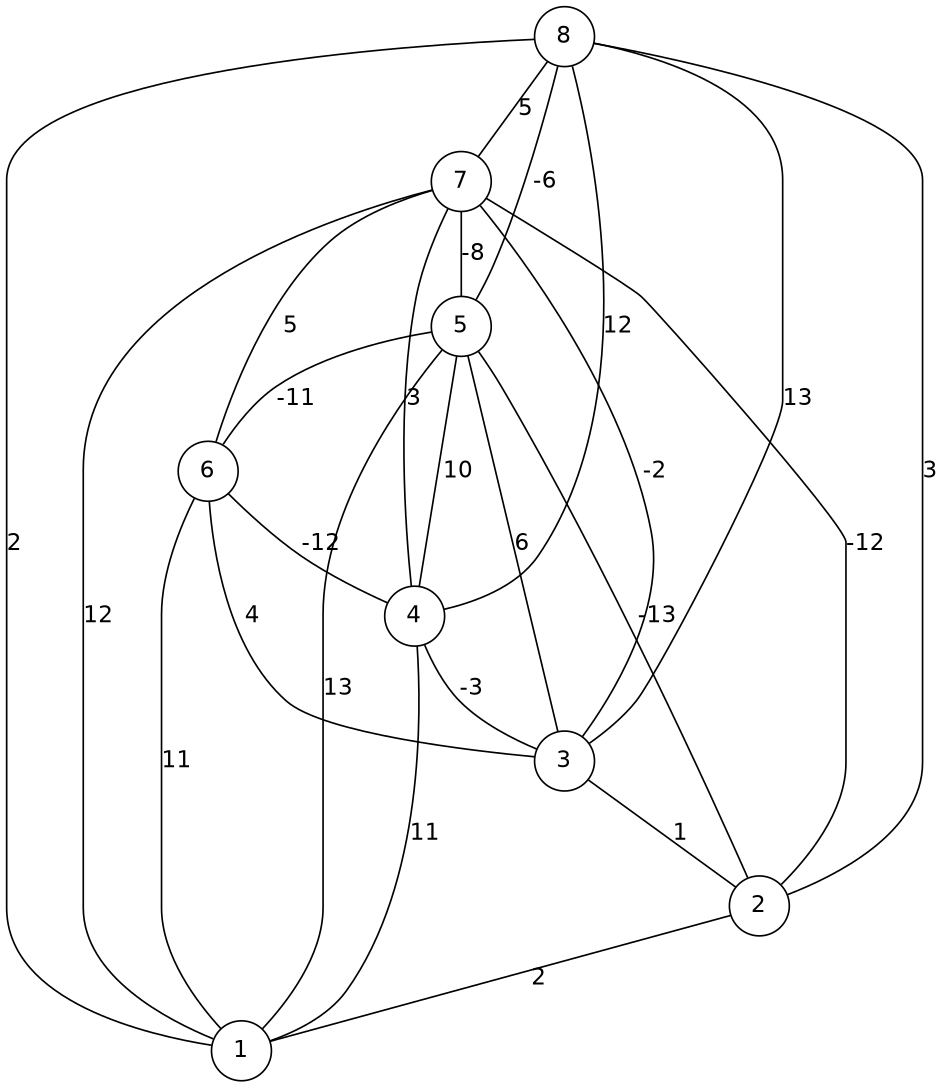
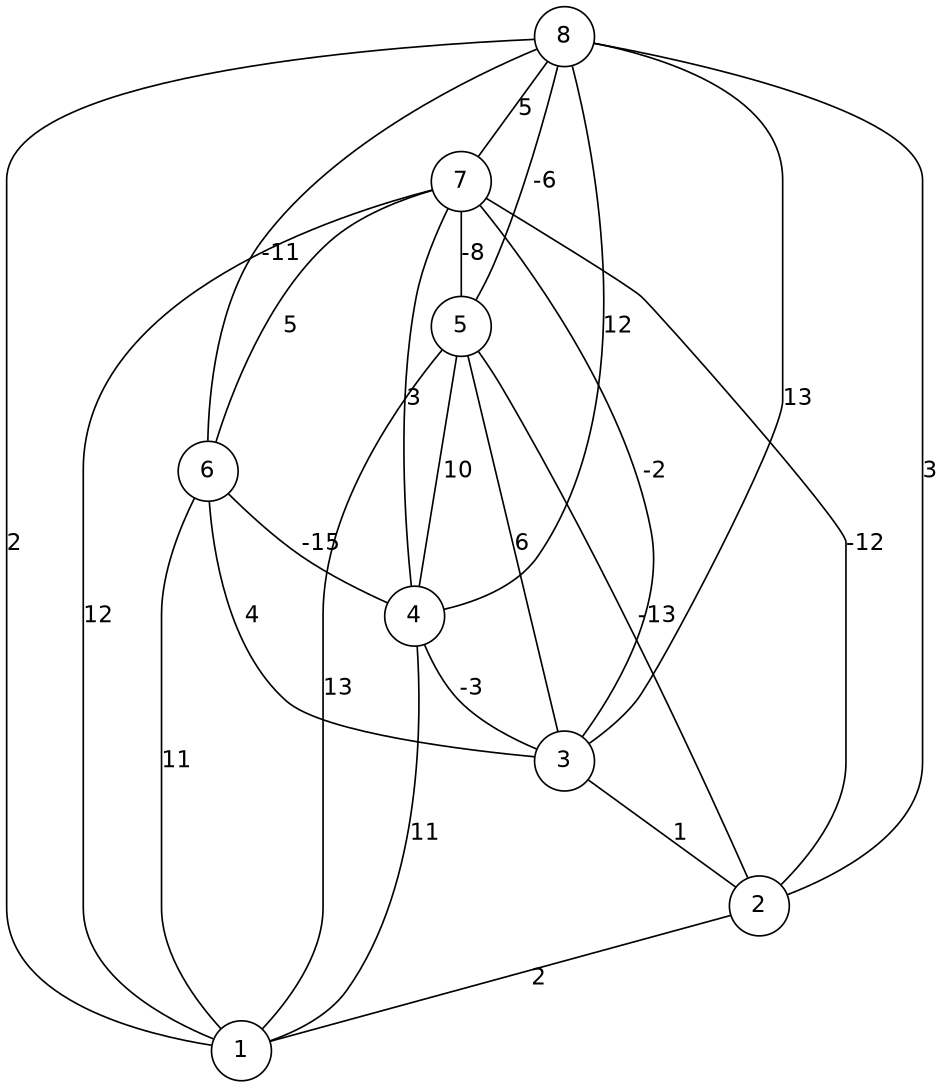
(314, 366) -> (305, 193)
(321, 544) -> (321, 544)
